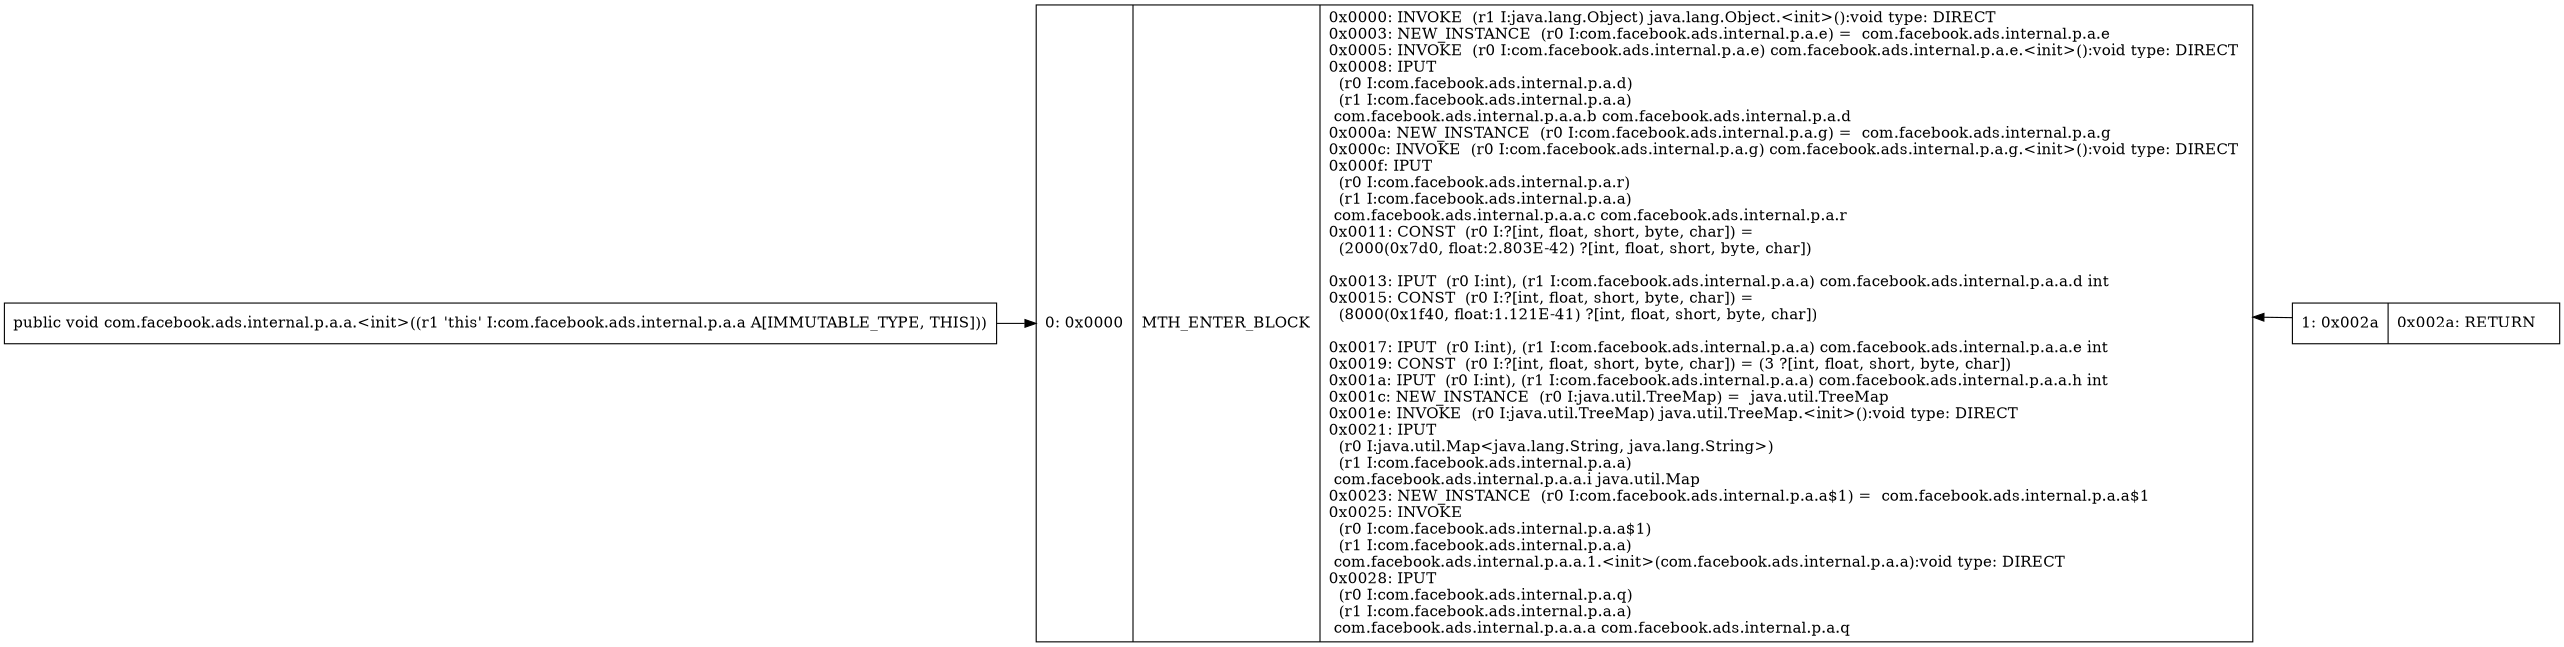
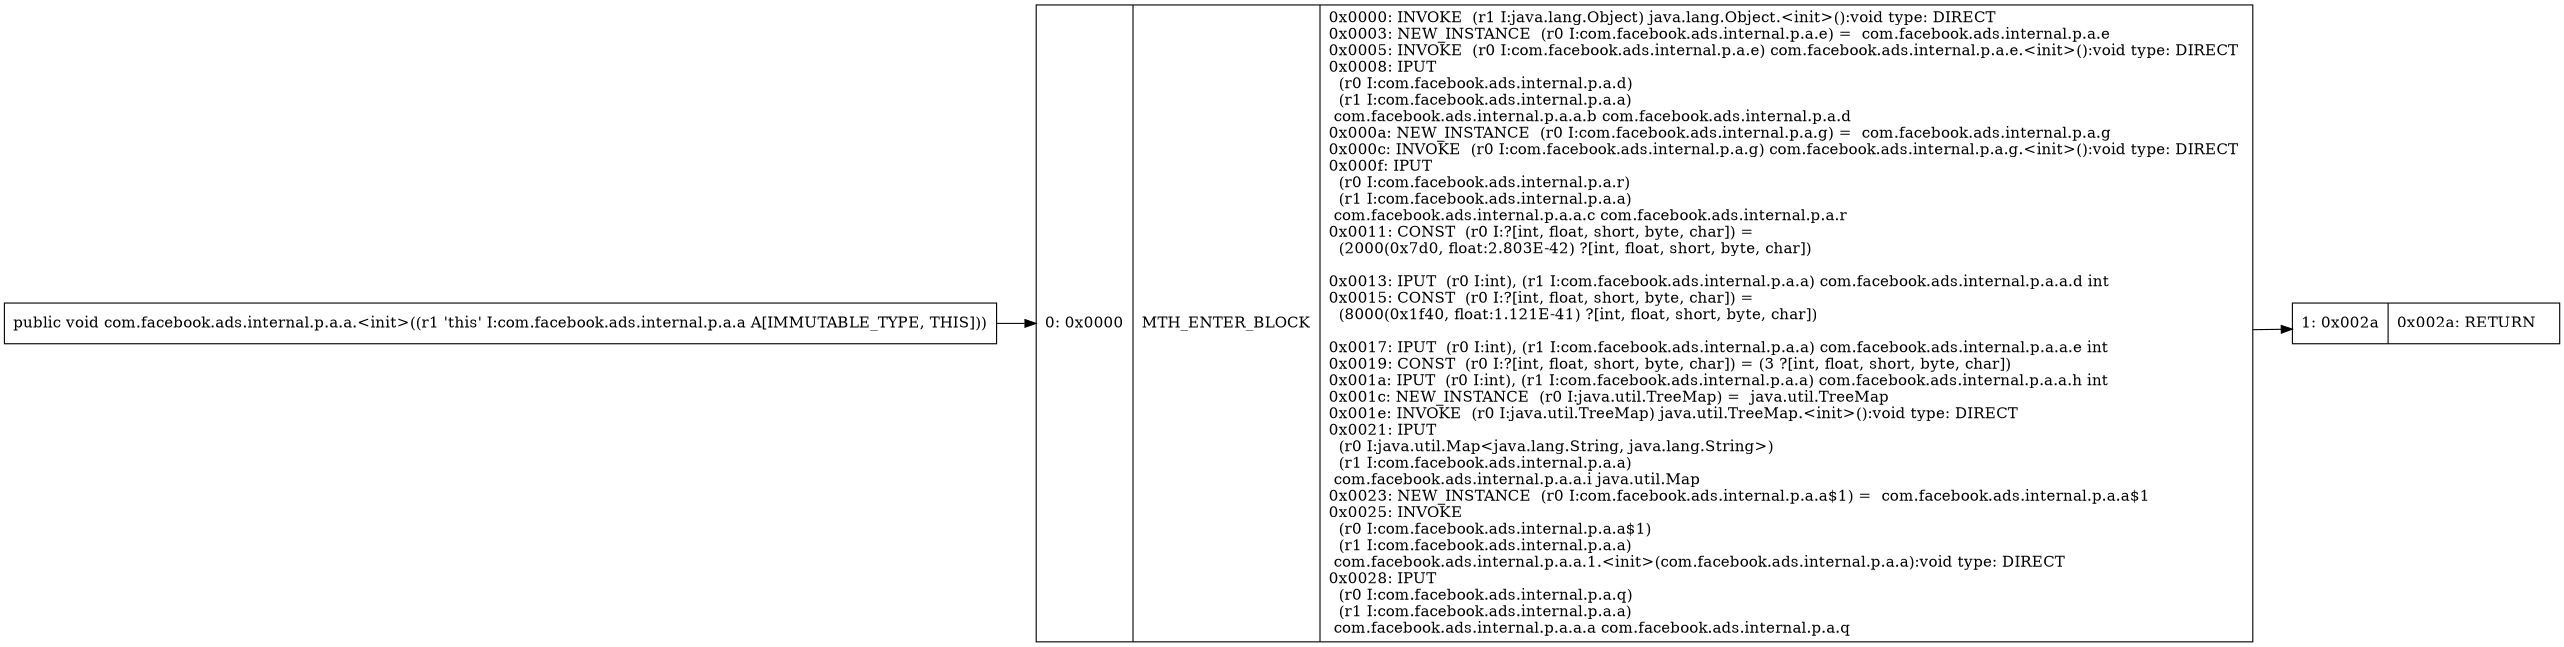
(2278, 317) -> (2267, 330)
